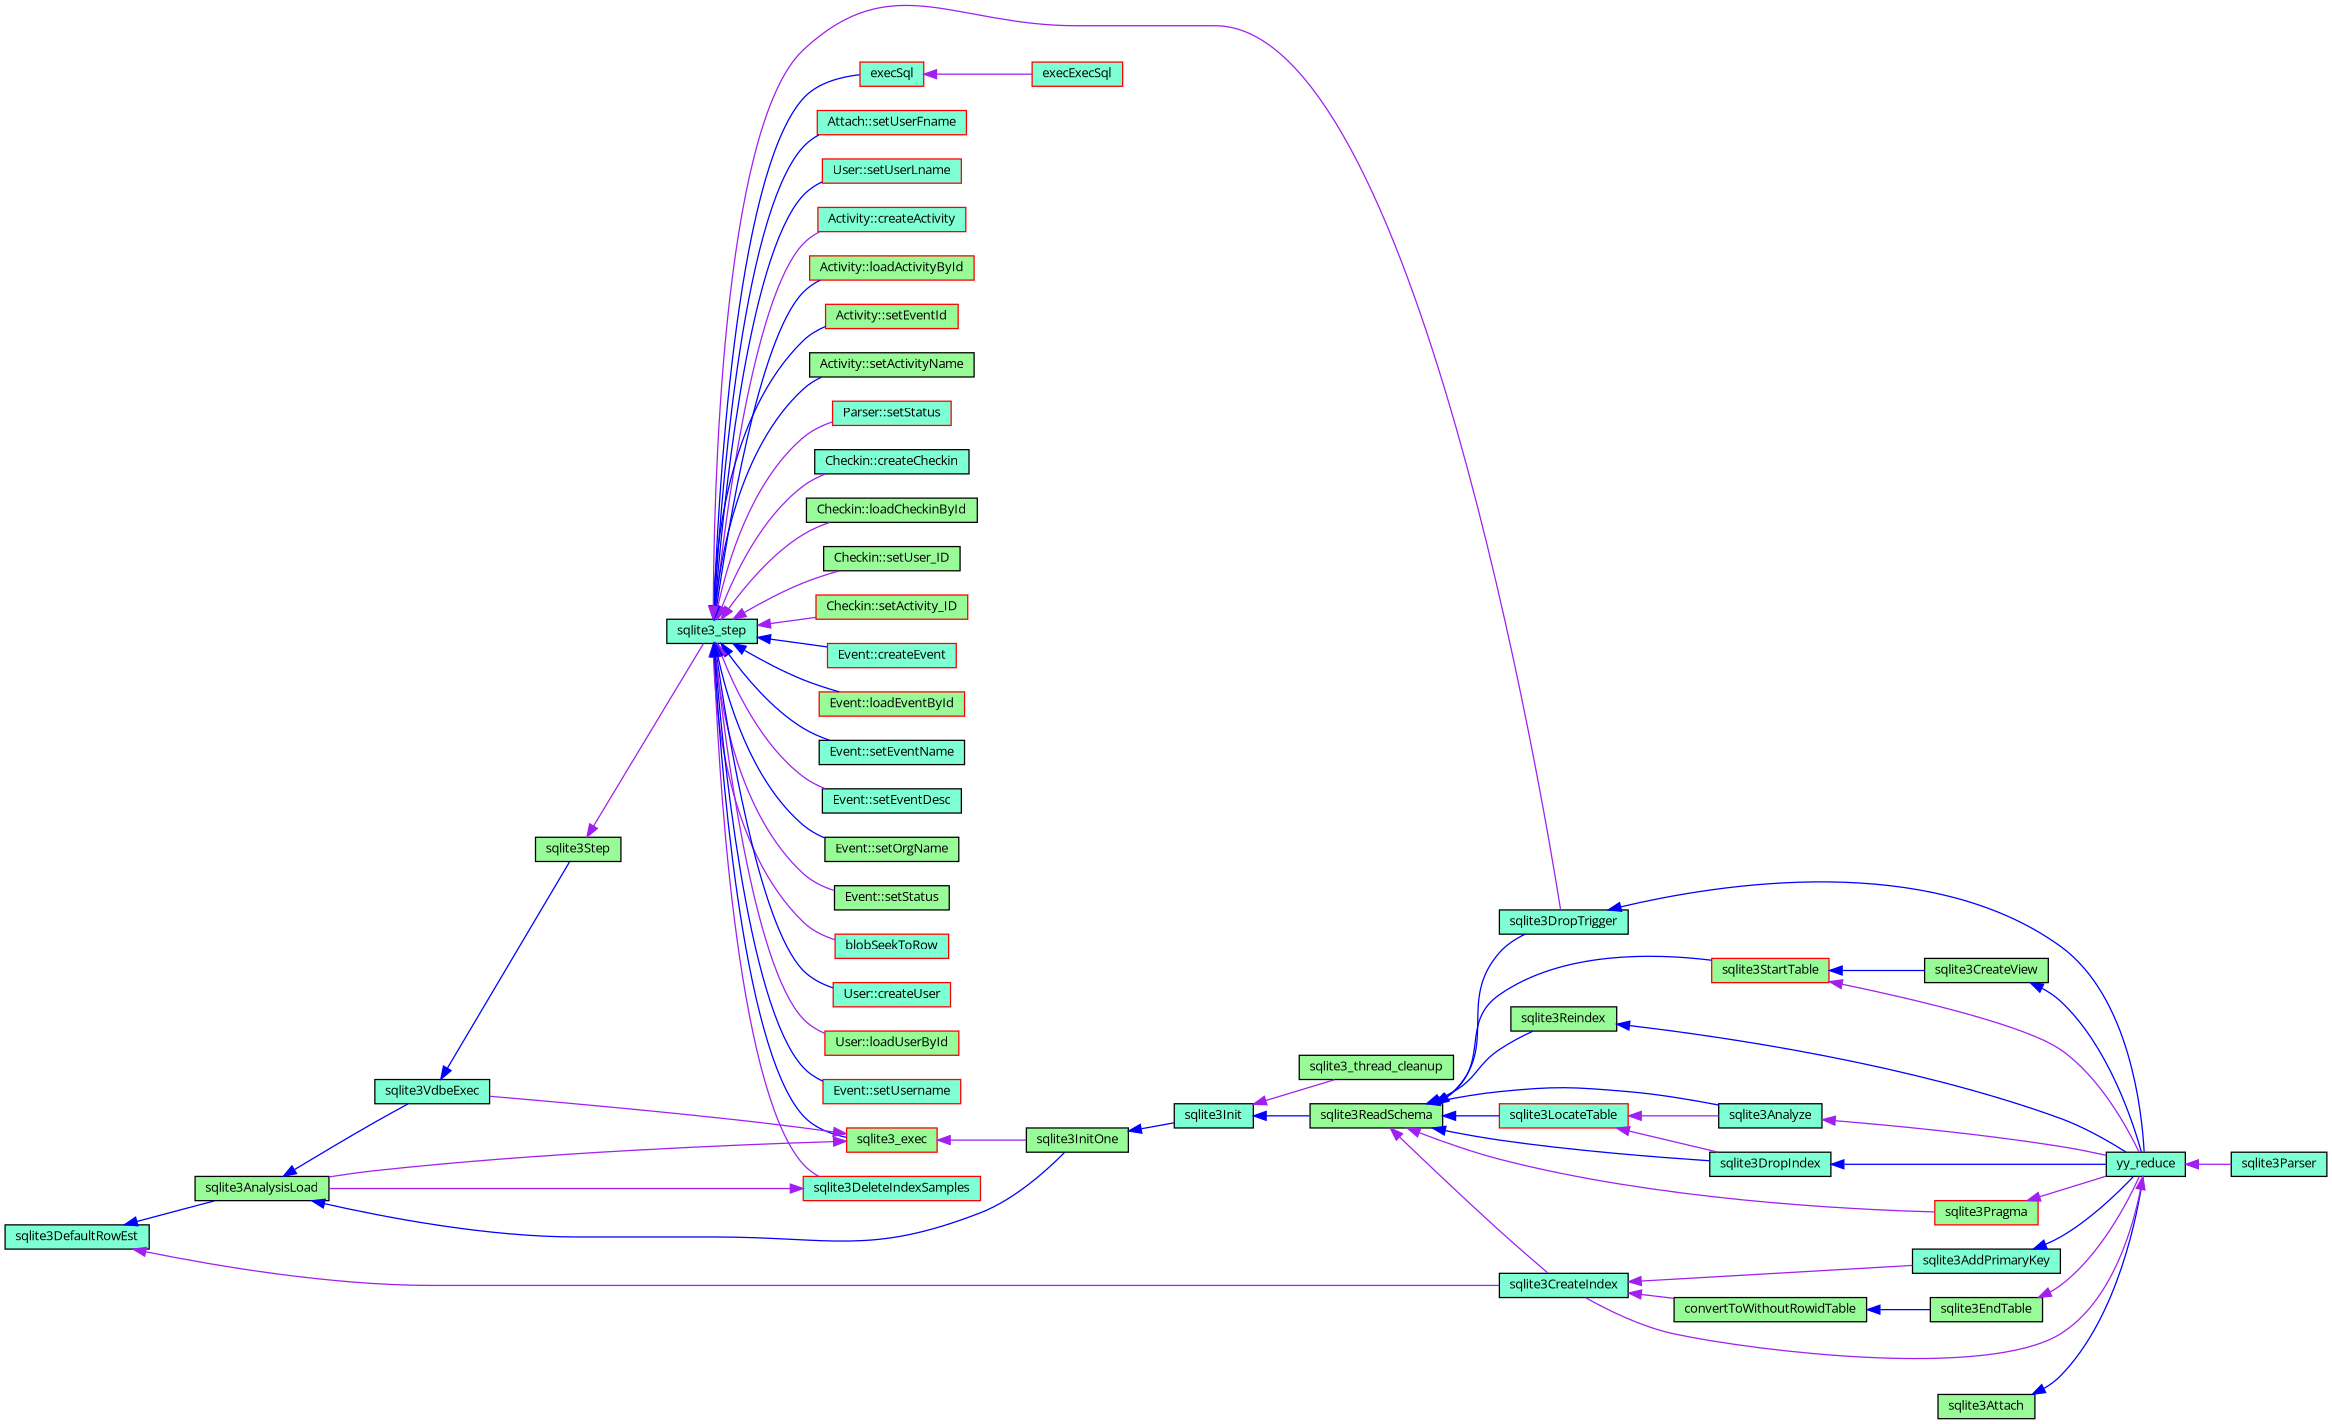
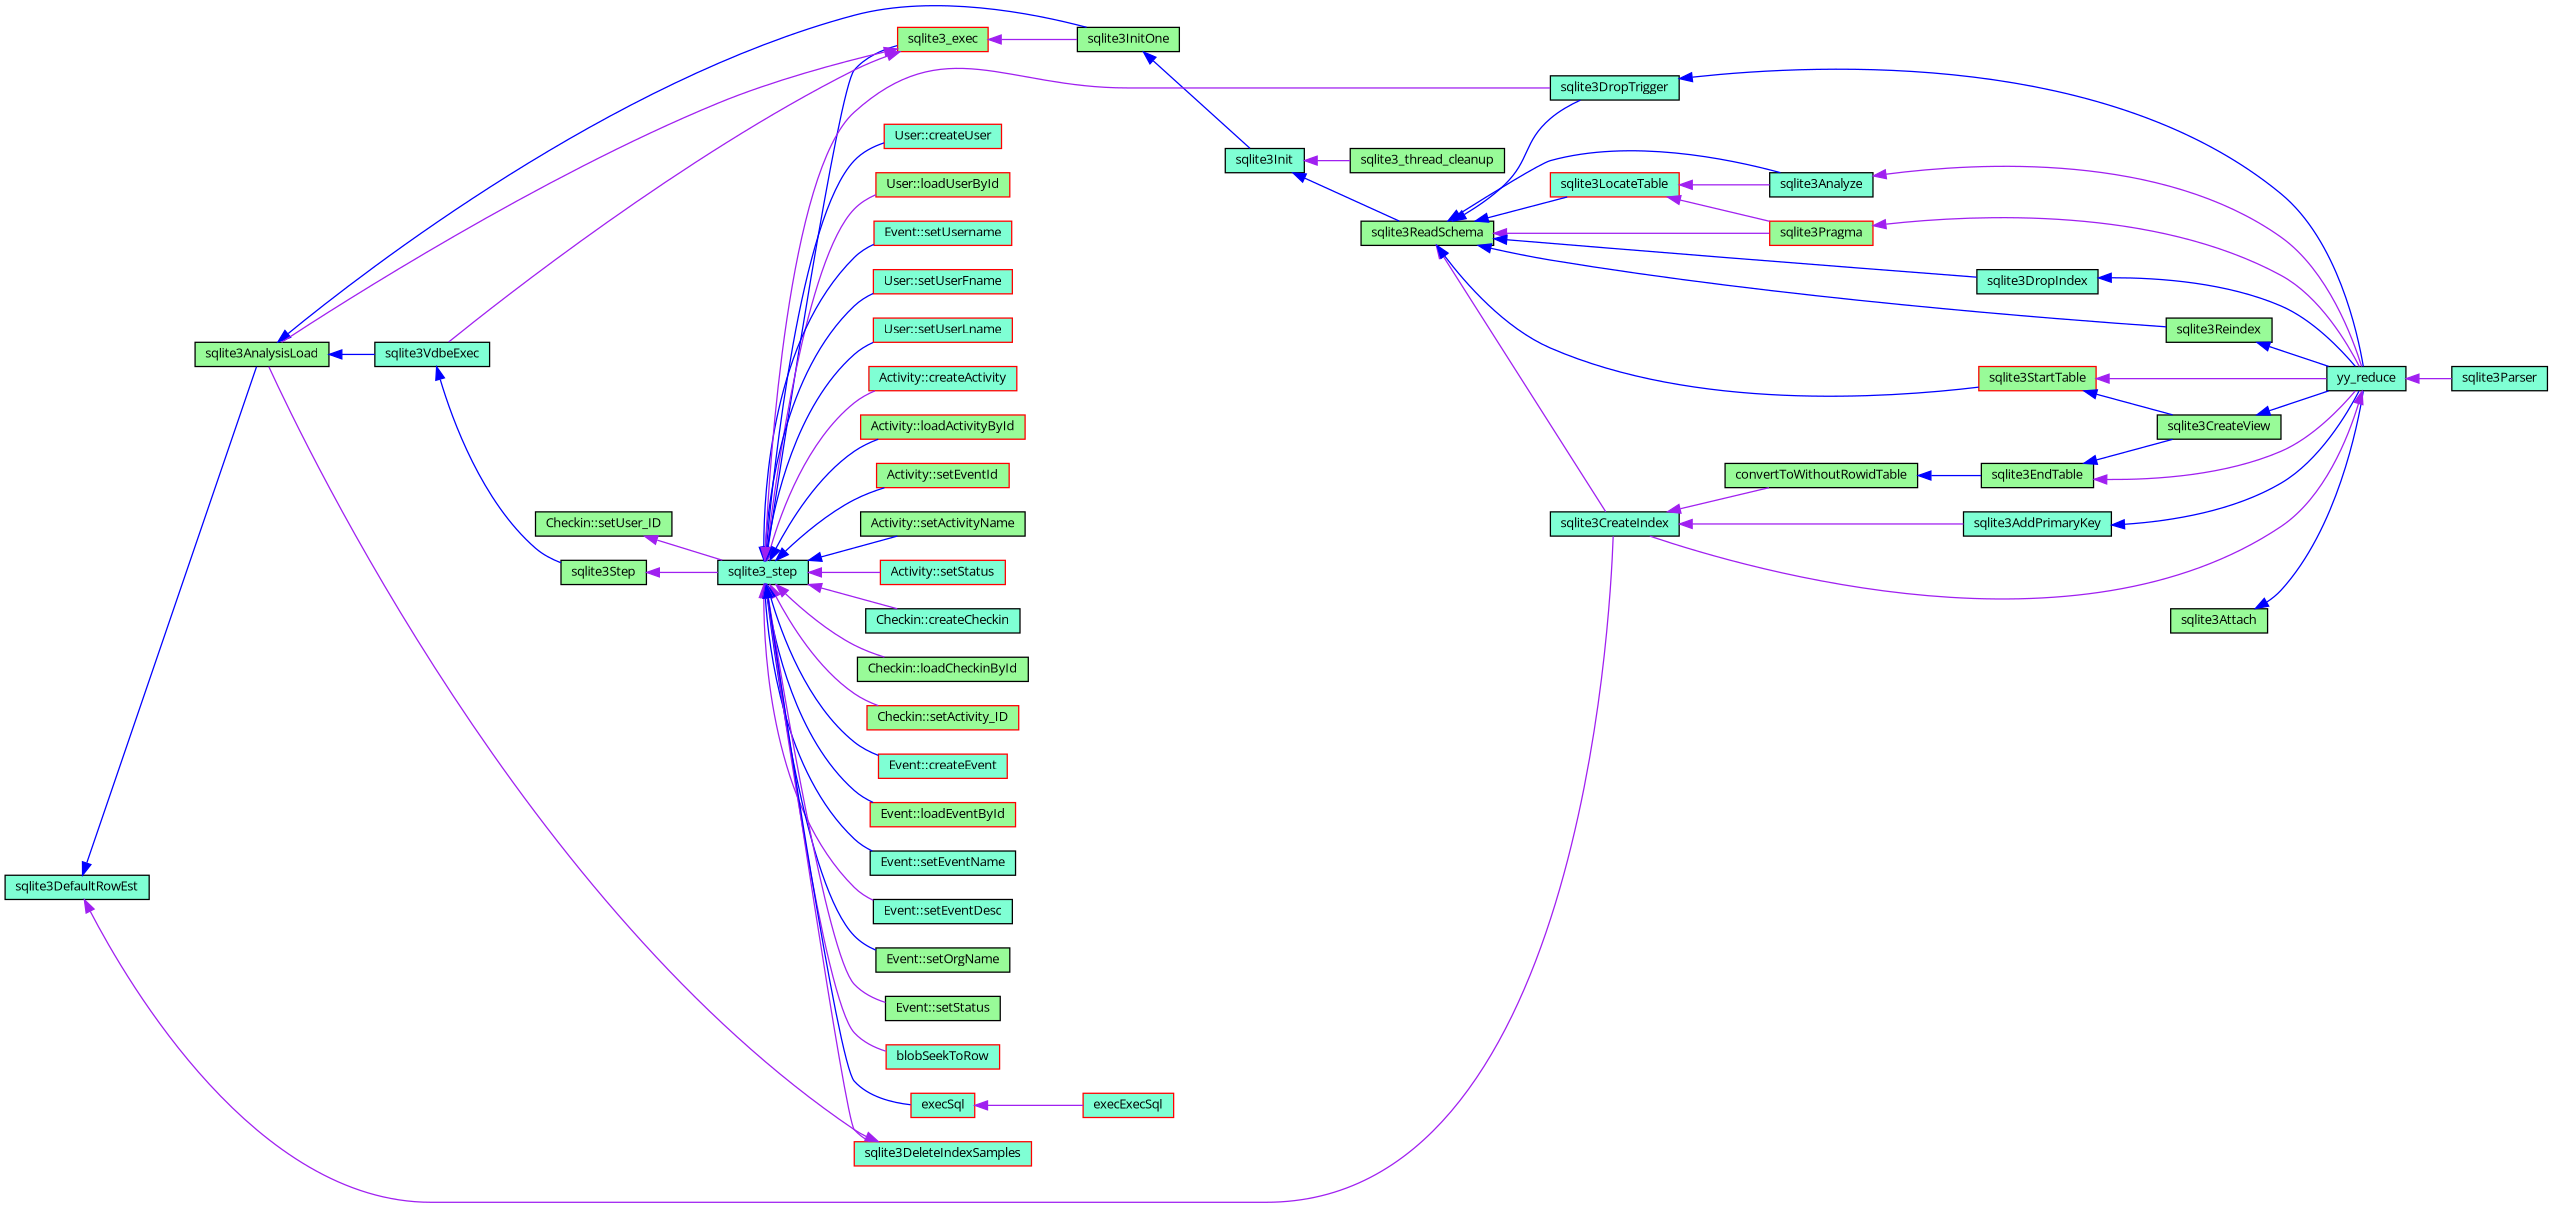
(892, 123) -> (943, 282)
(892, 413) -> (943, 572)
none -> (2135, 450)
(790, 588) -> (690, 550)
(1674, 1142) -> (1725, 211)
